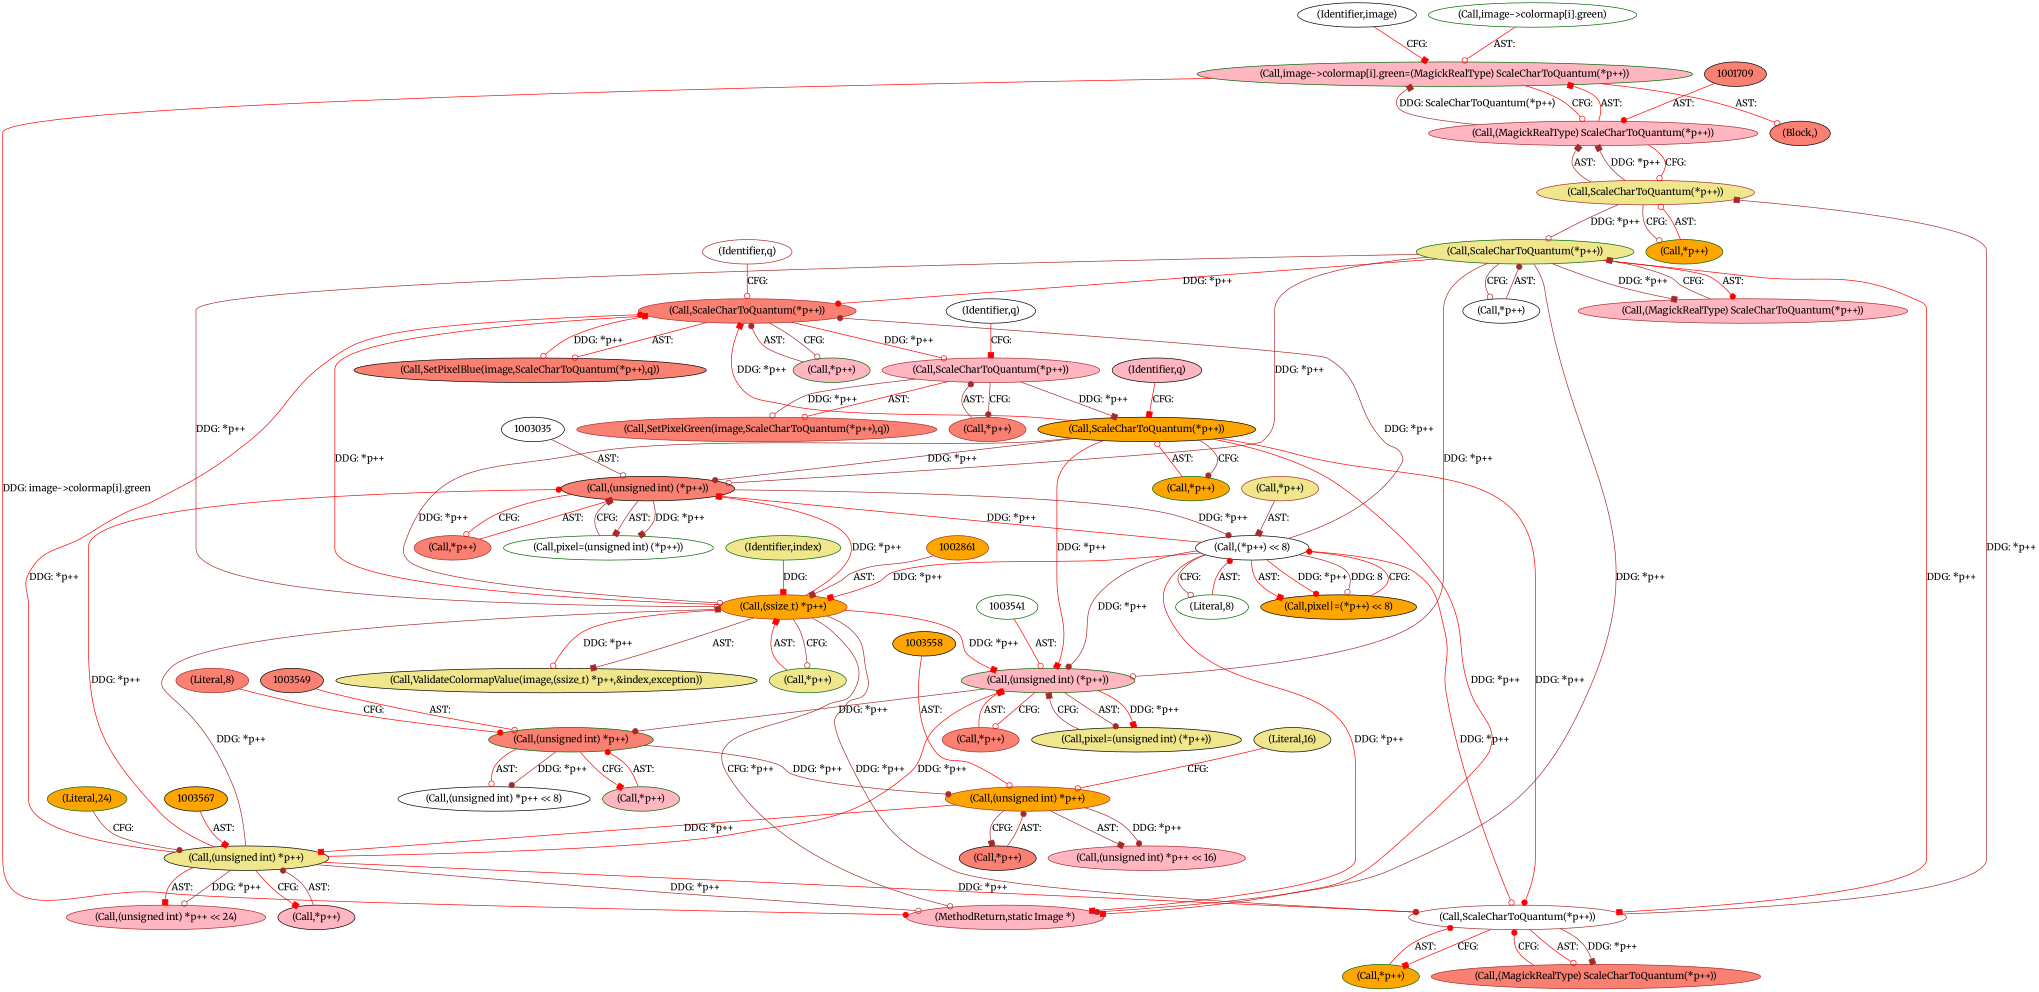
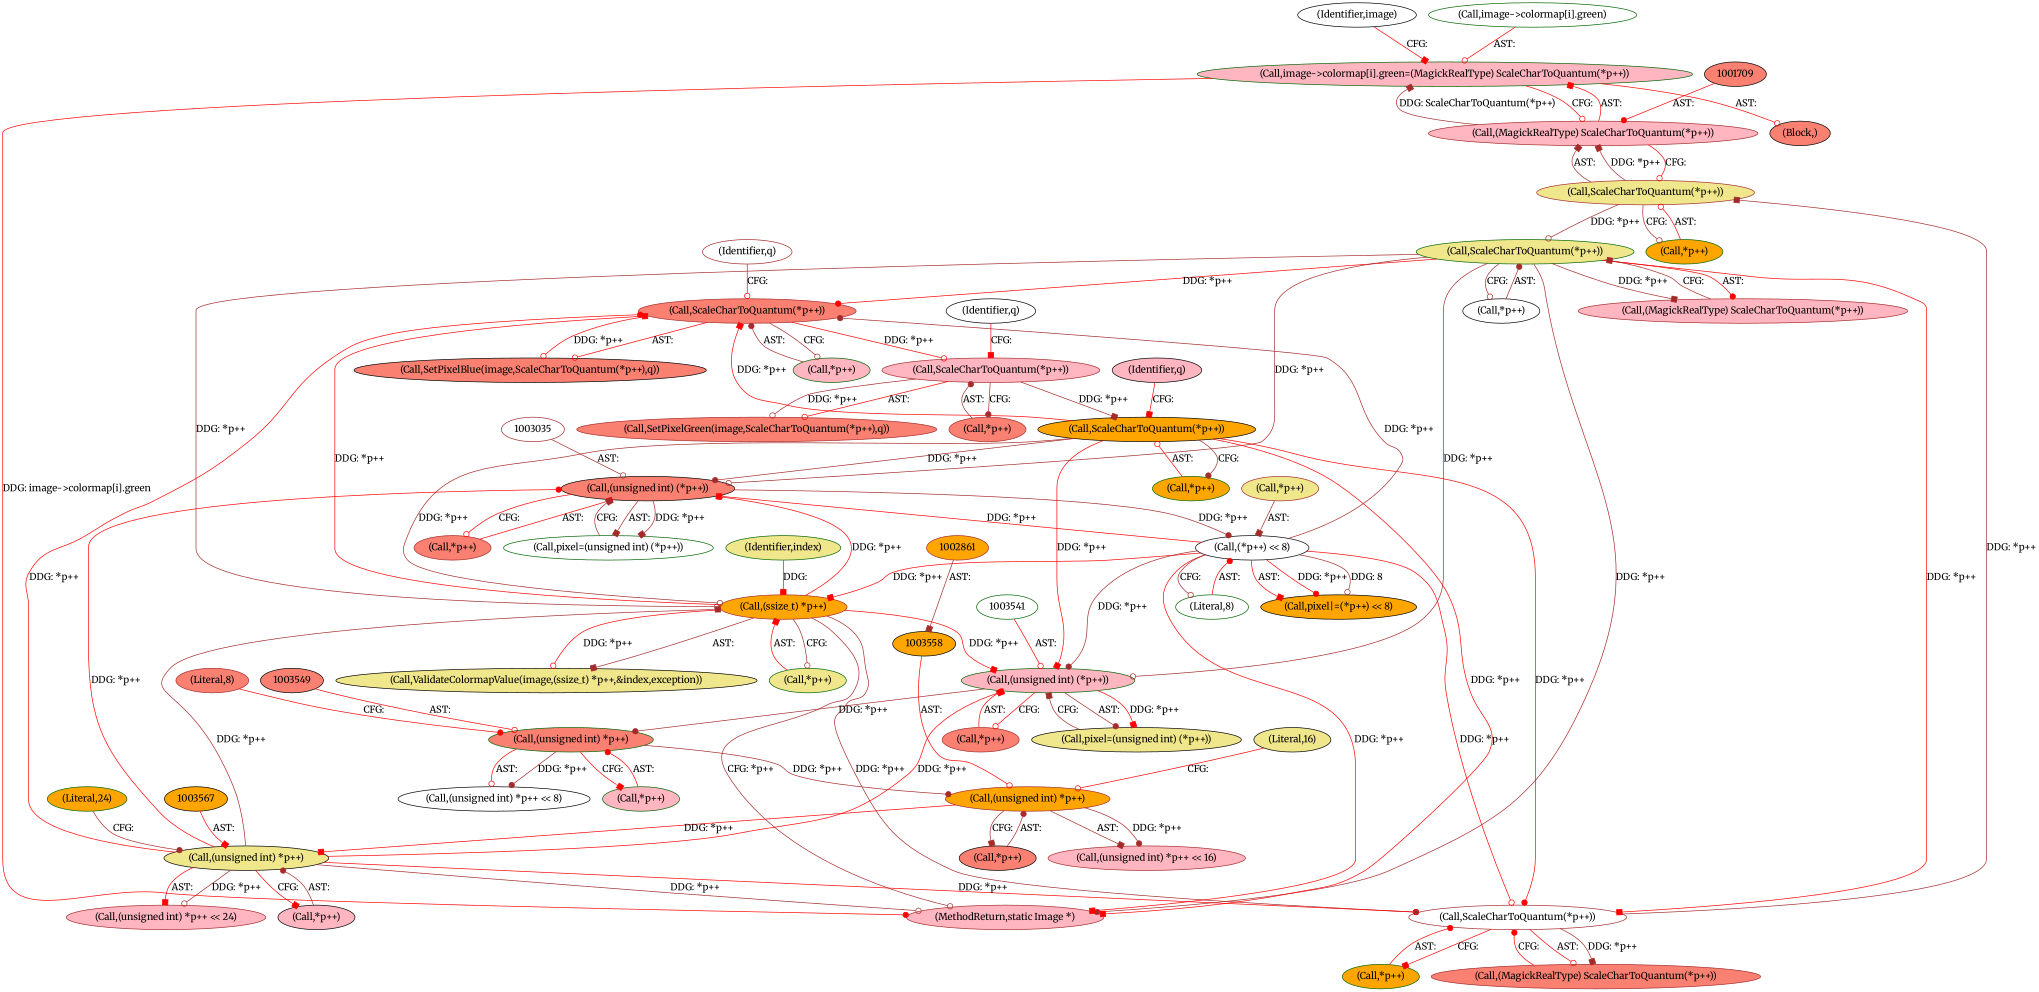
(533, 429) -> (533, 429)
(1369, 563) -> none
(872, 567) -> (942, 593)
